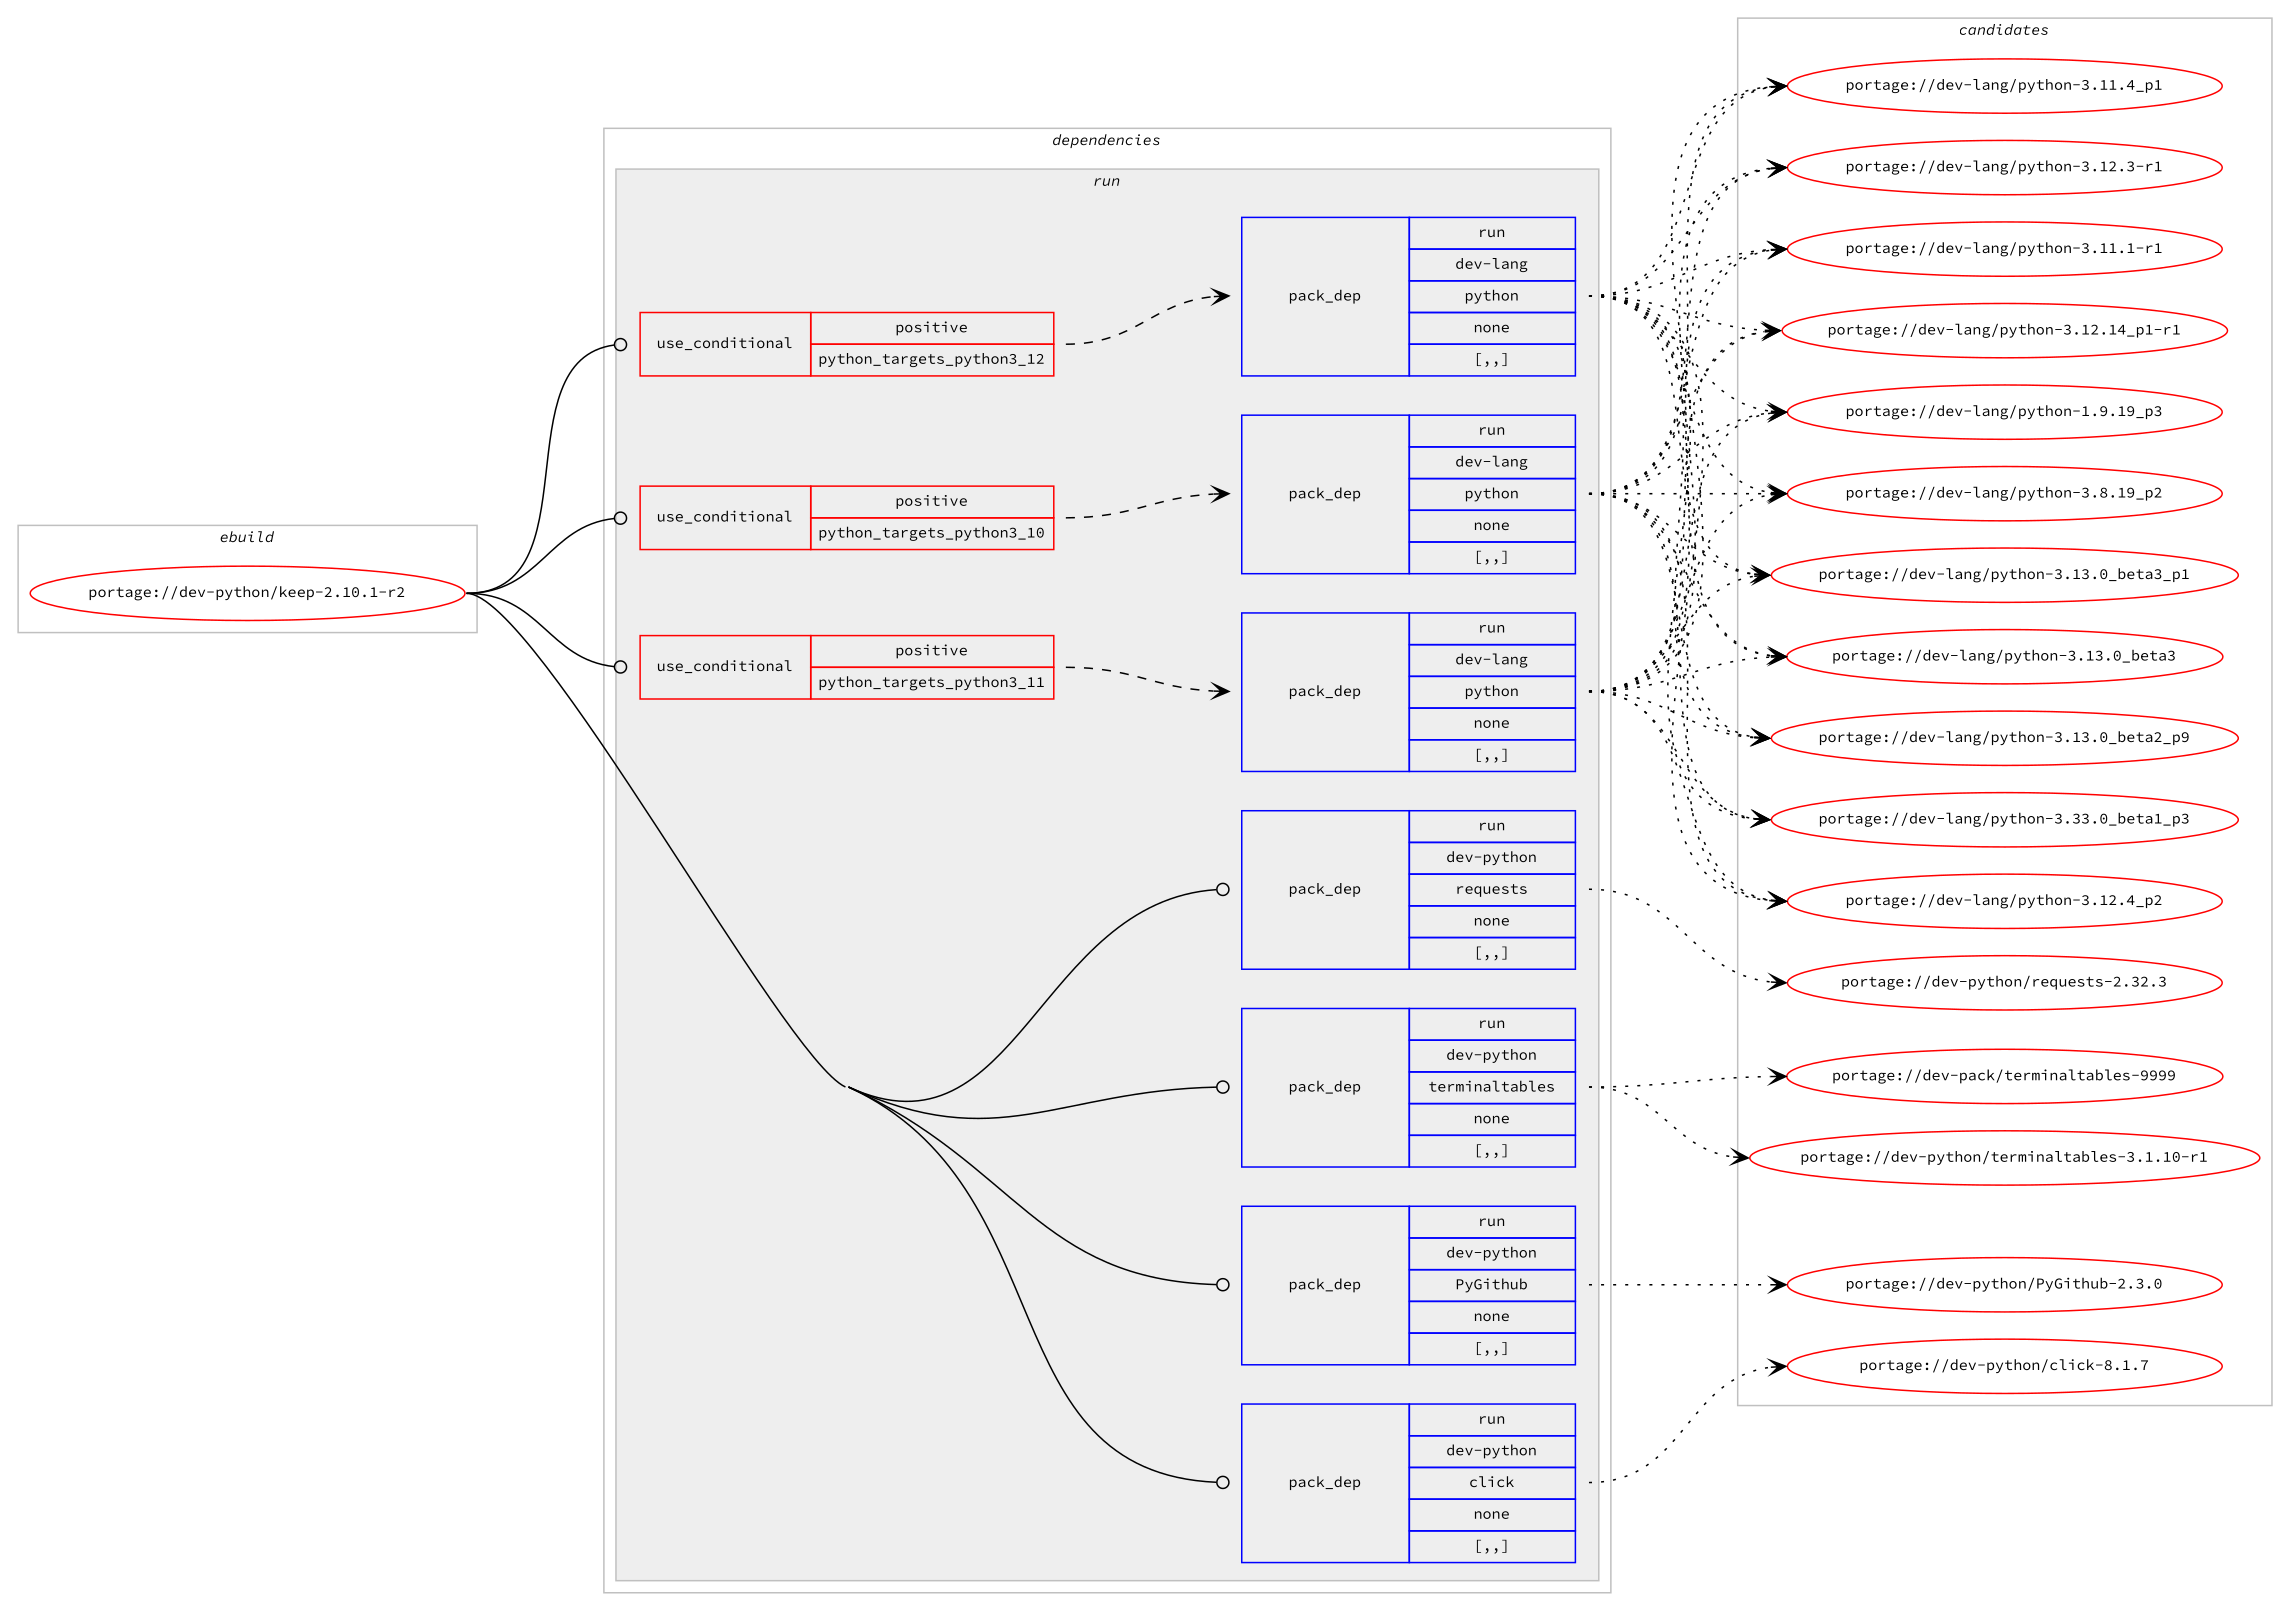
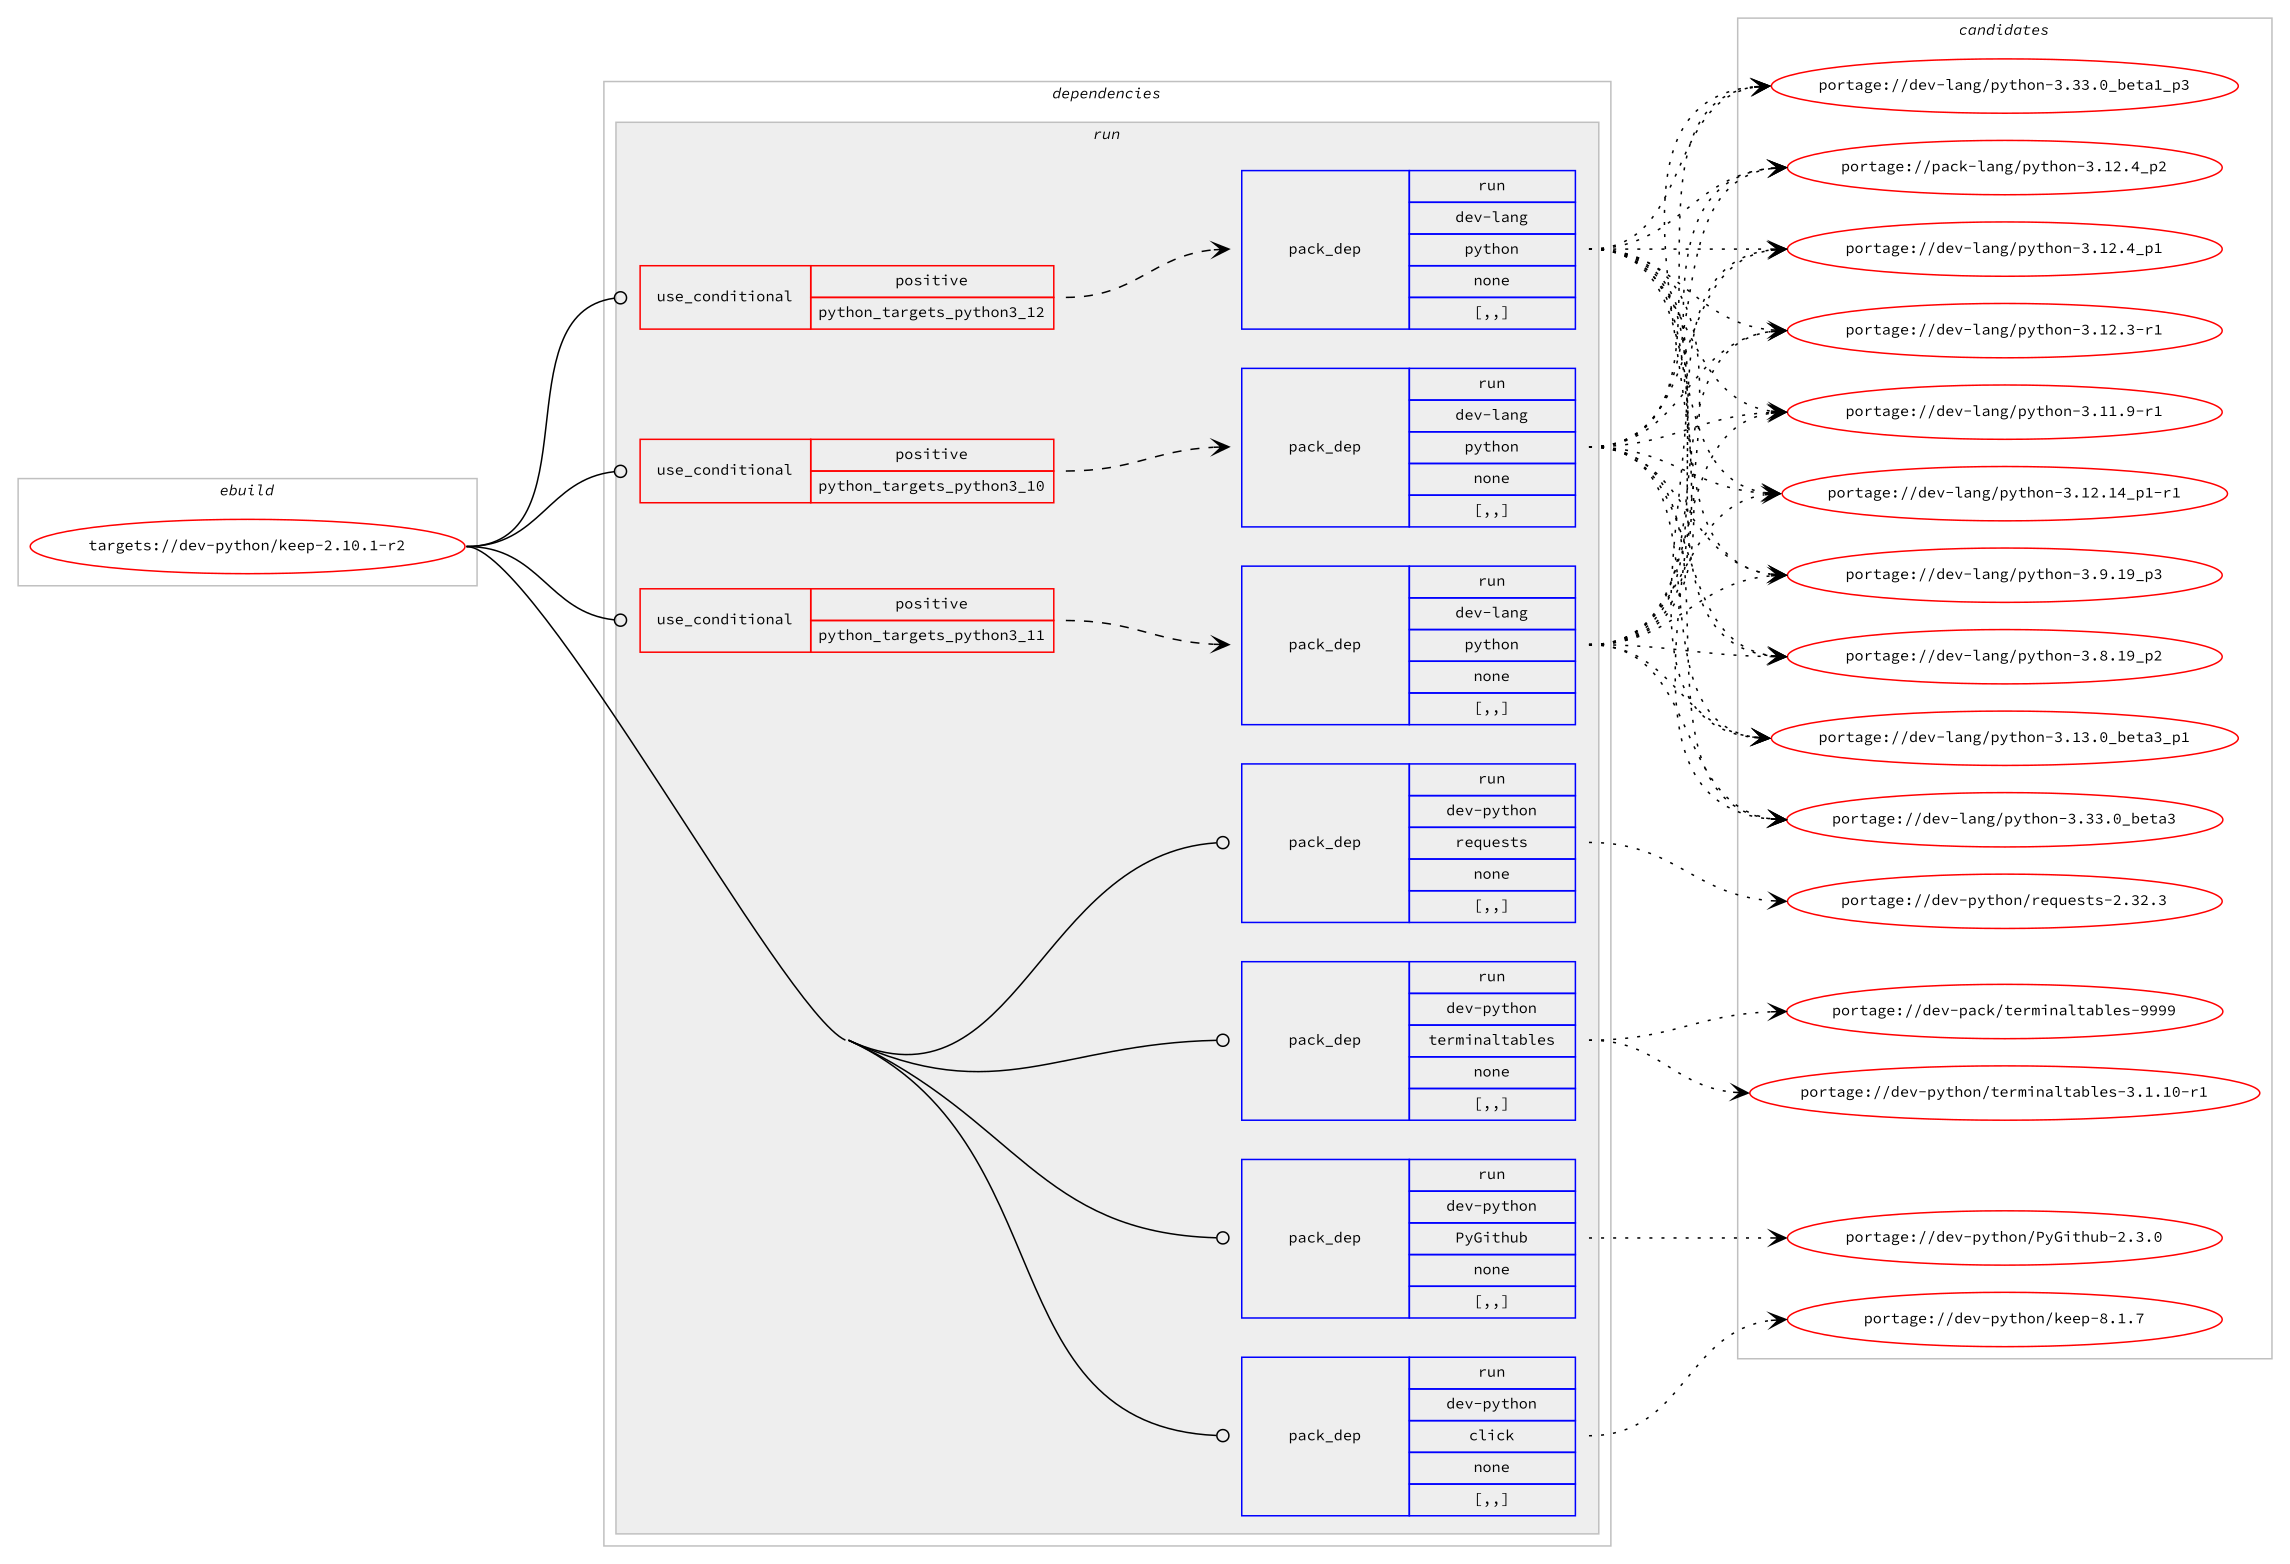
(2005, 86) -> (2005, 249)
(2005, 249) -> (2005, 412)
(2005, 412) -> (2005, 575)
(248, 593) -> (248, 547)
(2005, 657) -> (2005, 820)
(2005, 738) -> none
(2005, 901) -> (2005, 168)
(2005, 1366) -> (2005, 1319)
